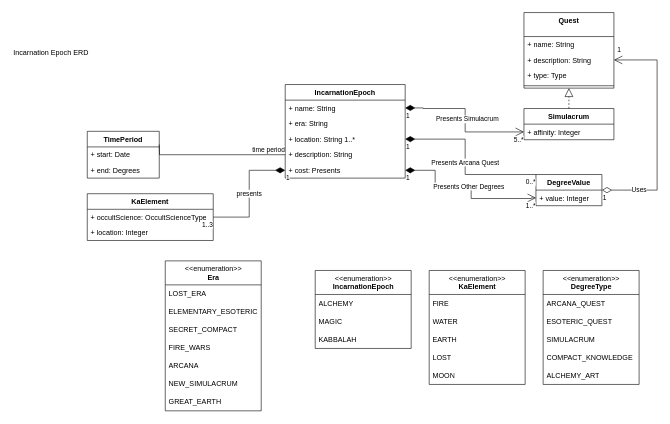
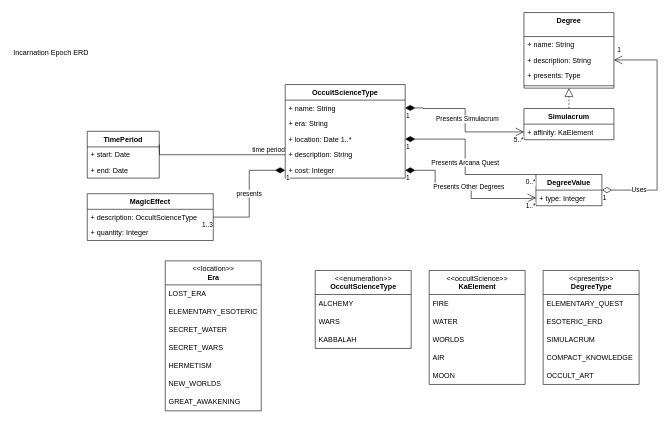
(569, 20) -> (569, 20)
(549, 76) -> (557, 76)
(345, 92) -> (345, 92)
(561, 132) -> (564, 132)
(327, 139) -> (323, 139)
(116, 170) -> (110, 170)
(318, 170) -> (316, 170)
(568, 198) -> (567, 198)
(150, 202) -> (150, 202)
(153, 217) -> (149, 217)
(124, 233) -> (125, 233)
(214, 274) -> (214, 274)
(364, 283) -> (364, 283)
(478, 283) -> (478, 283)
(592, 283) -> (592, 283)
(571, 303) -> (579, 303)
(329, 321) -> (327, 321)
(575, 321) -> (571, 321)
(197, 330) -> (193, 330)
(443, 339) -> (445, 339)
(187, 348) -> (191, 348)
(441, 357) -> (439, 357)
(181, 366) -> (187, 366)
(569, 375) -> (567, 375)
(197, 384) -> (189, 384)
(191, 402) -> (199, 402)
